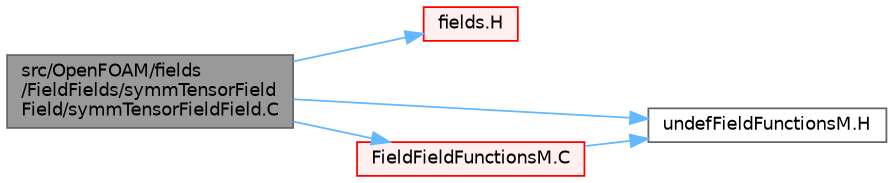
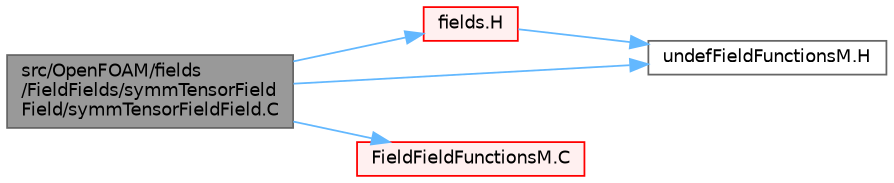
(608, 143) -> (574, 36)
